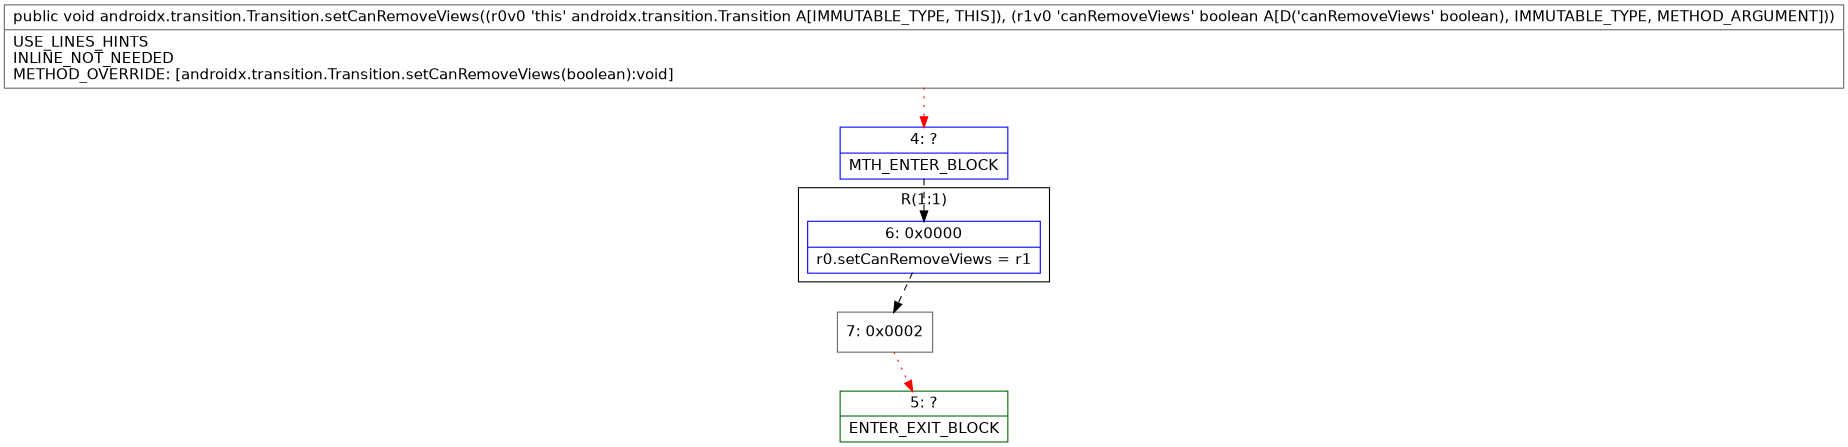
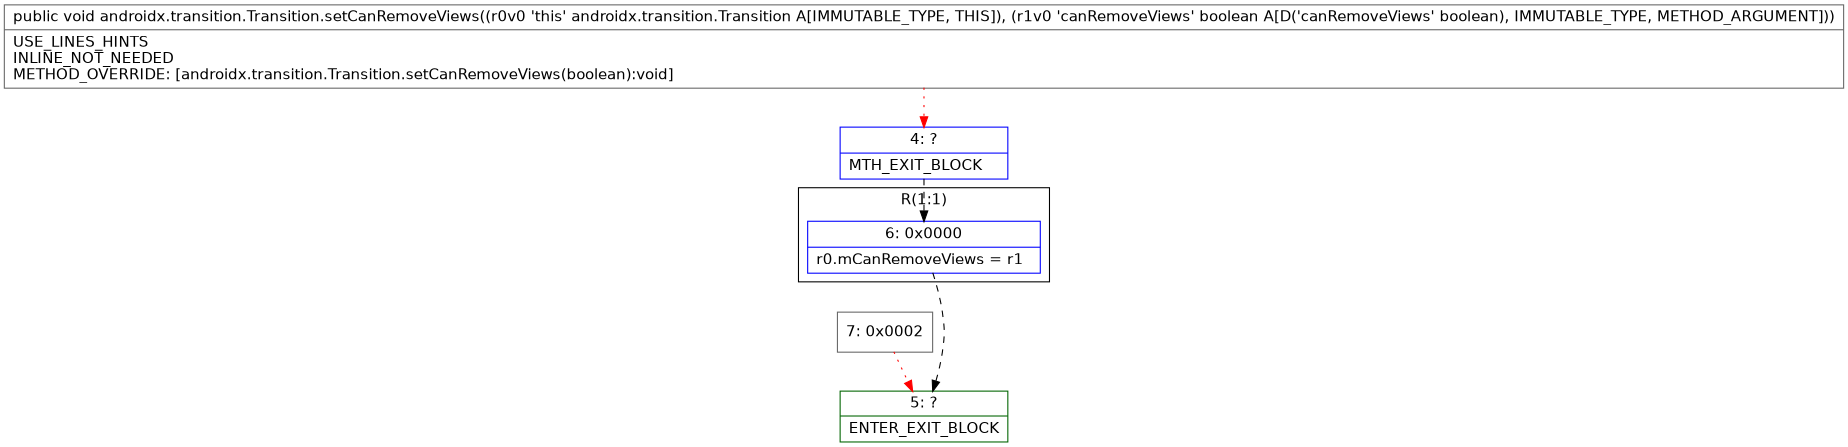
(924, 166) -> (916, 166)
(924, 260) -> (920, 260)
(905, 288) -> (944, 327)
